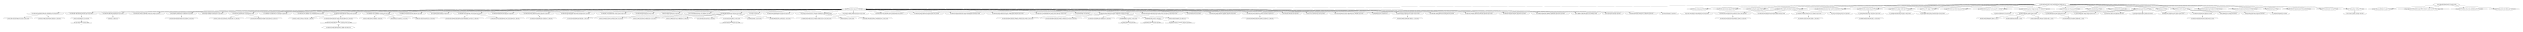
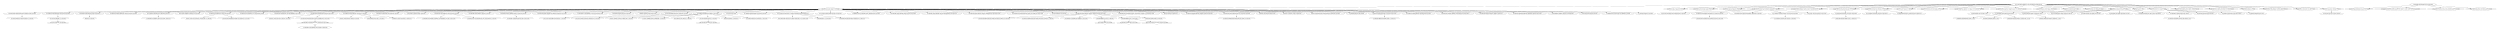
(18, 18) -> none
